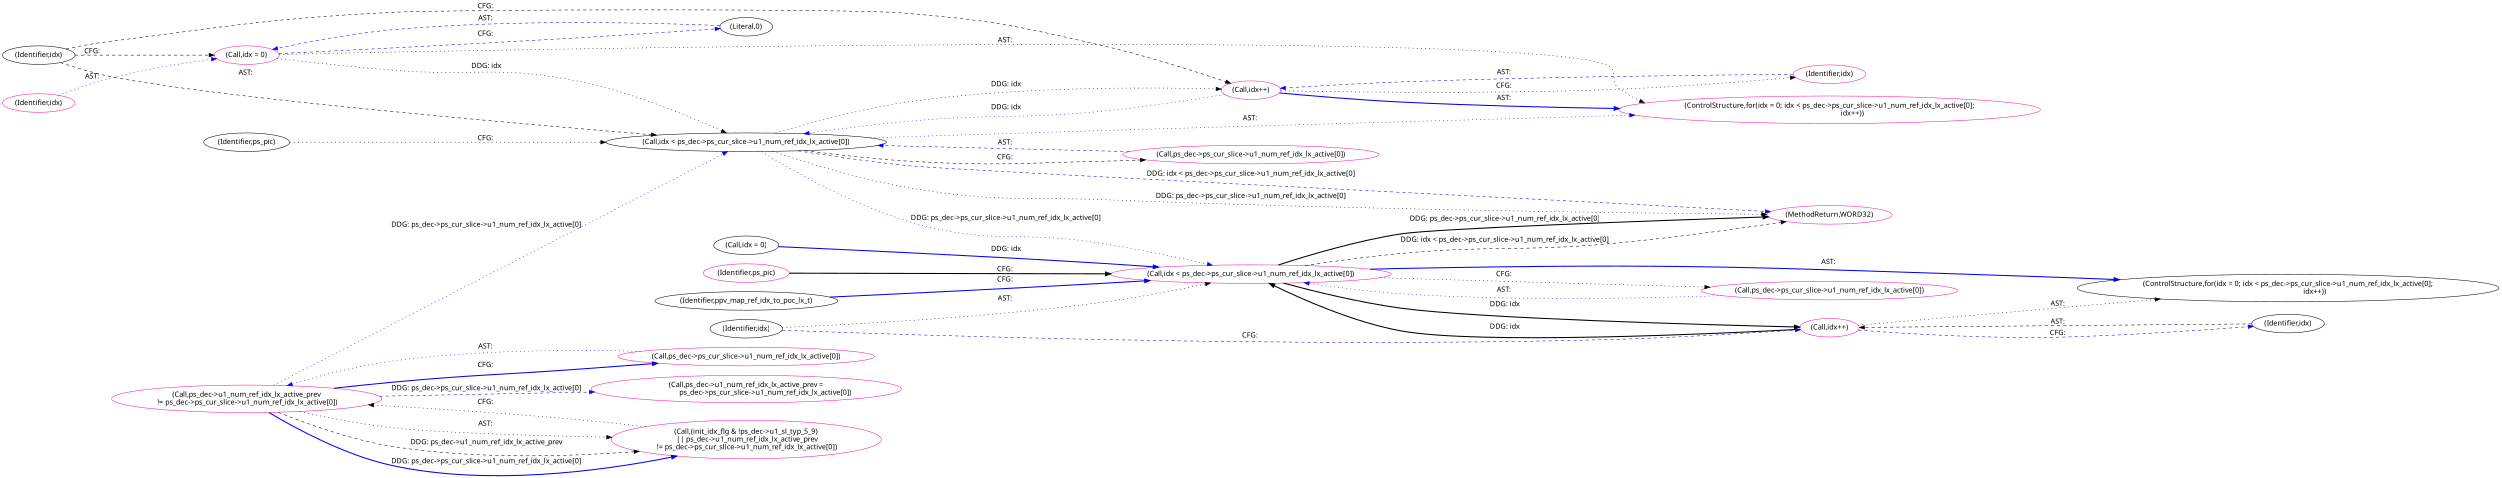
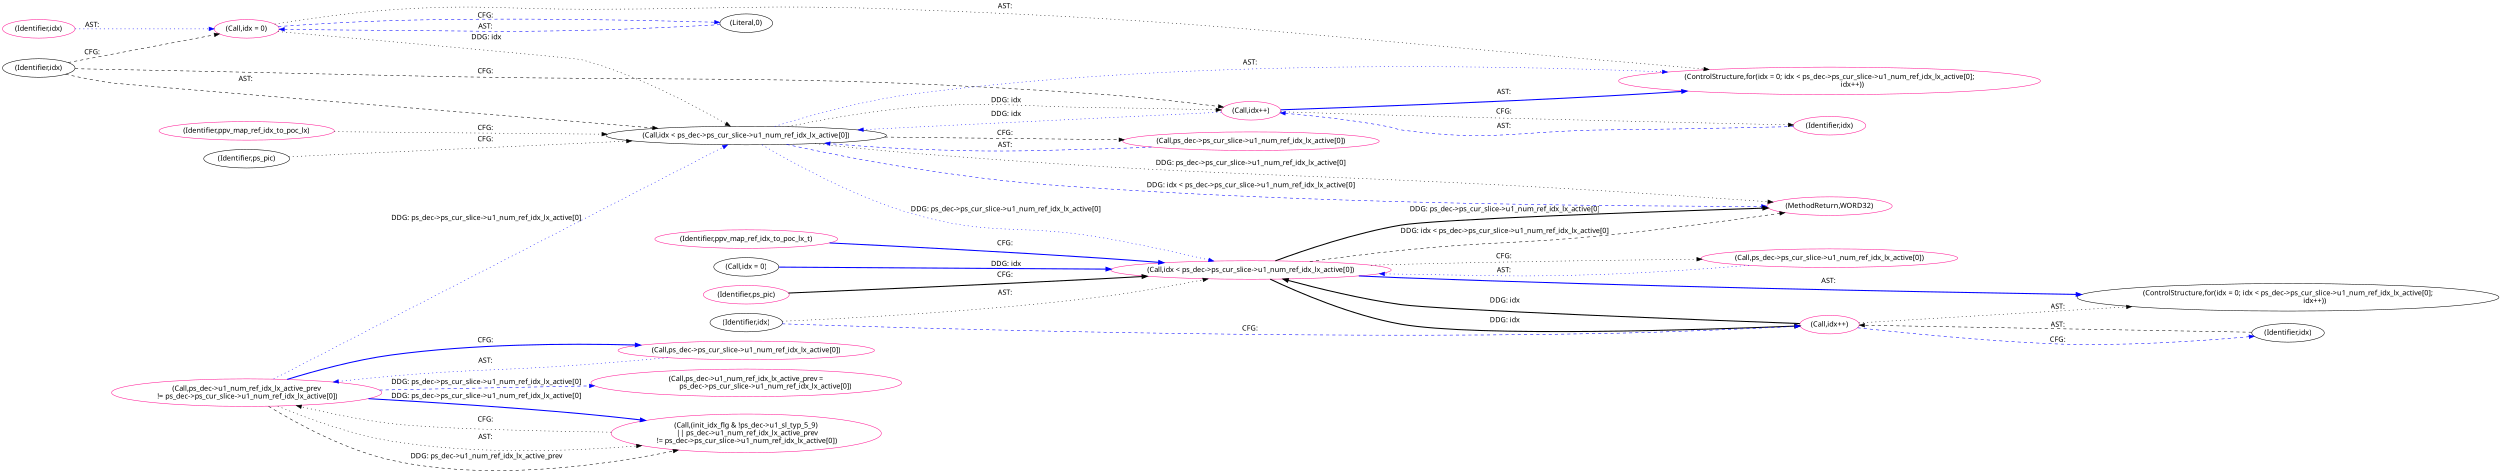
none -> (247, 131)
(746, 301) -> (746, 239)
